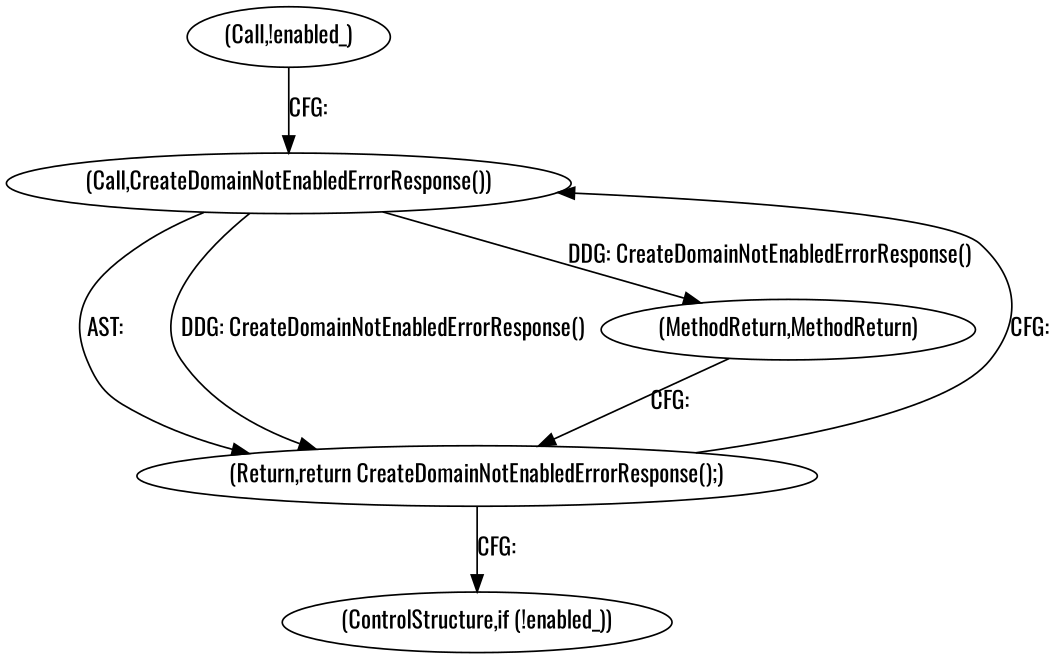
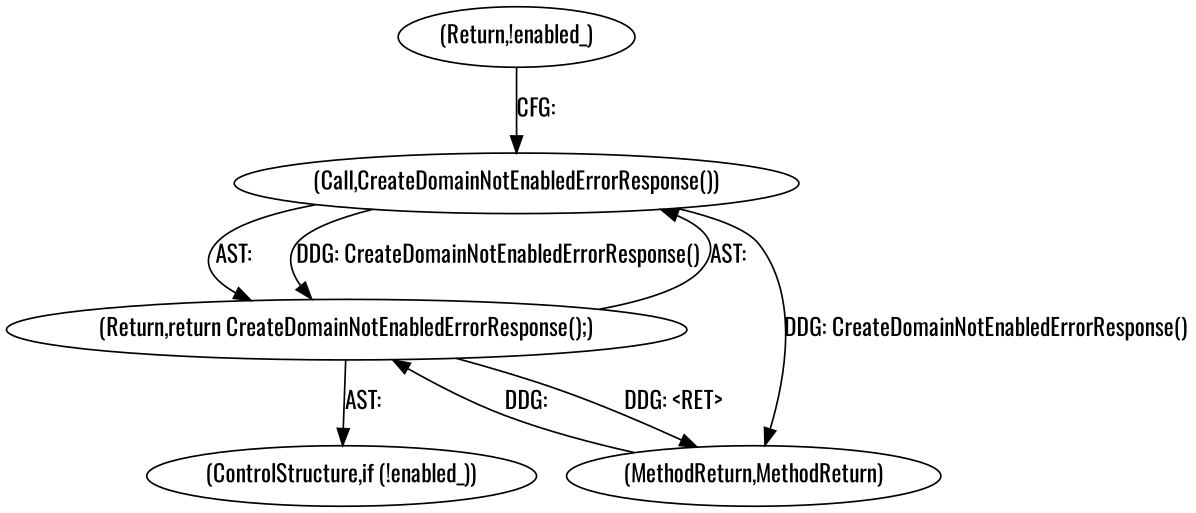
(289, 37) -> (517, 37)
(1033, 330) -> (731, 256)
none -> (571, 394)
(673, 403) -> (529, 403)
(500, 549) -> (366, 403)
